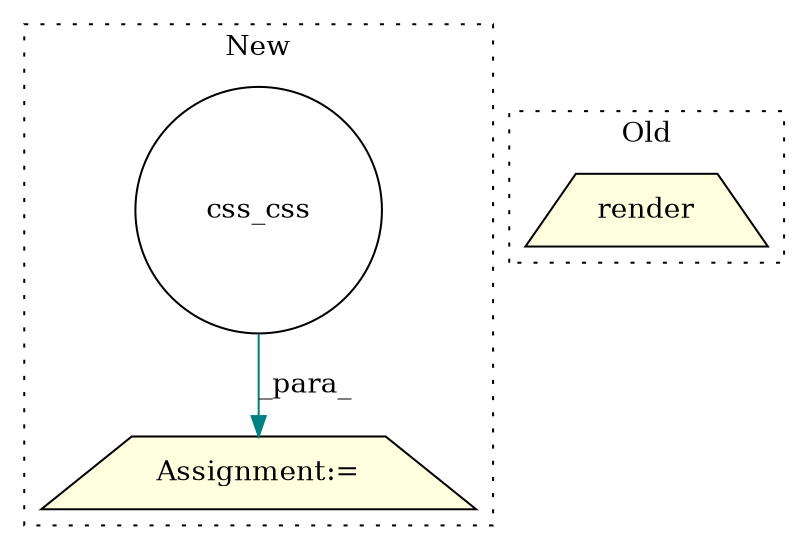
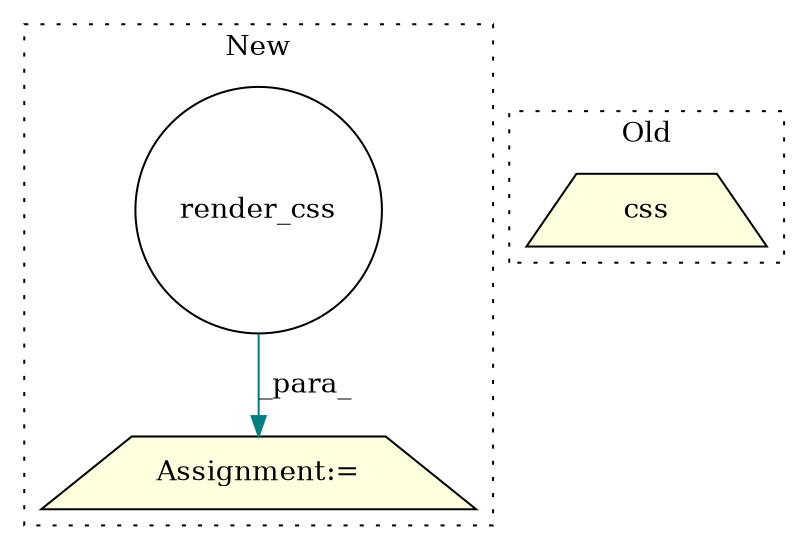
(259, 210) -> (259, 210)
(647, 210) -> (647, 210)
